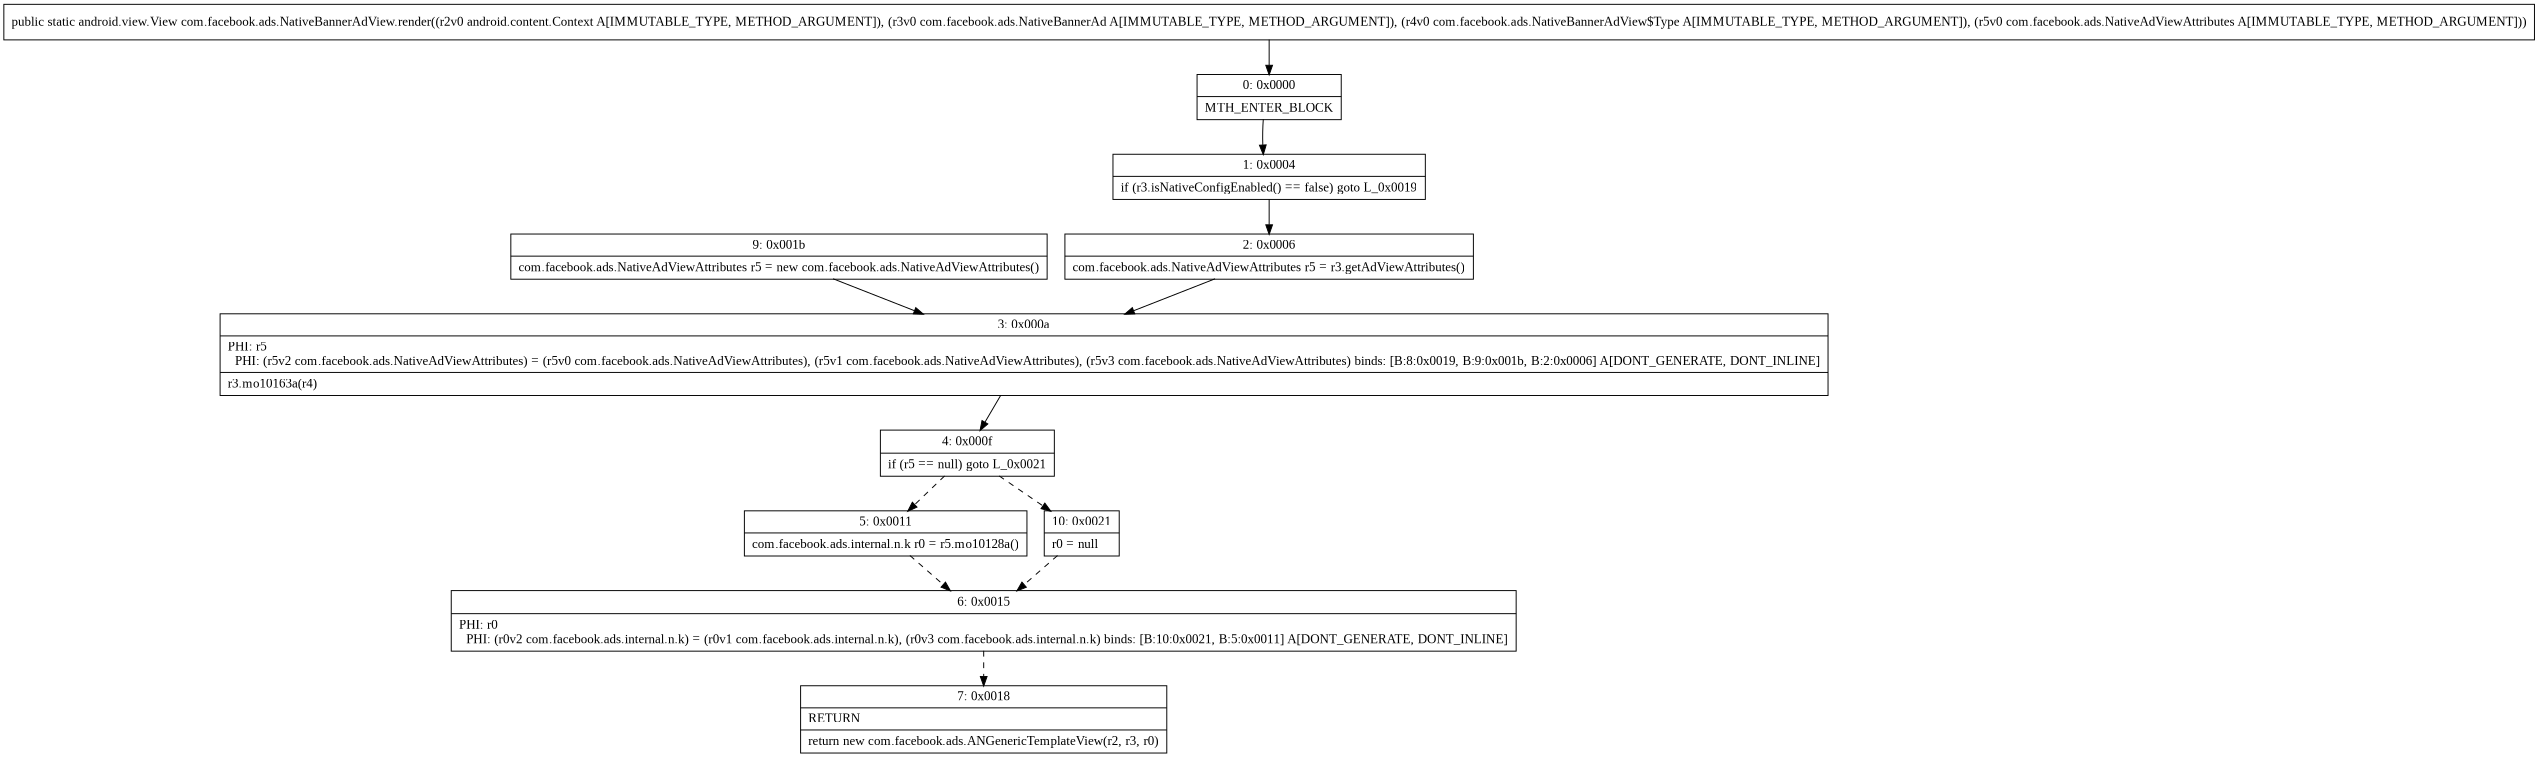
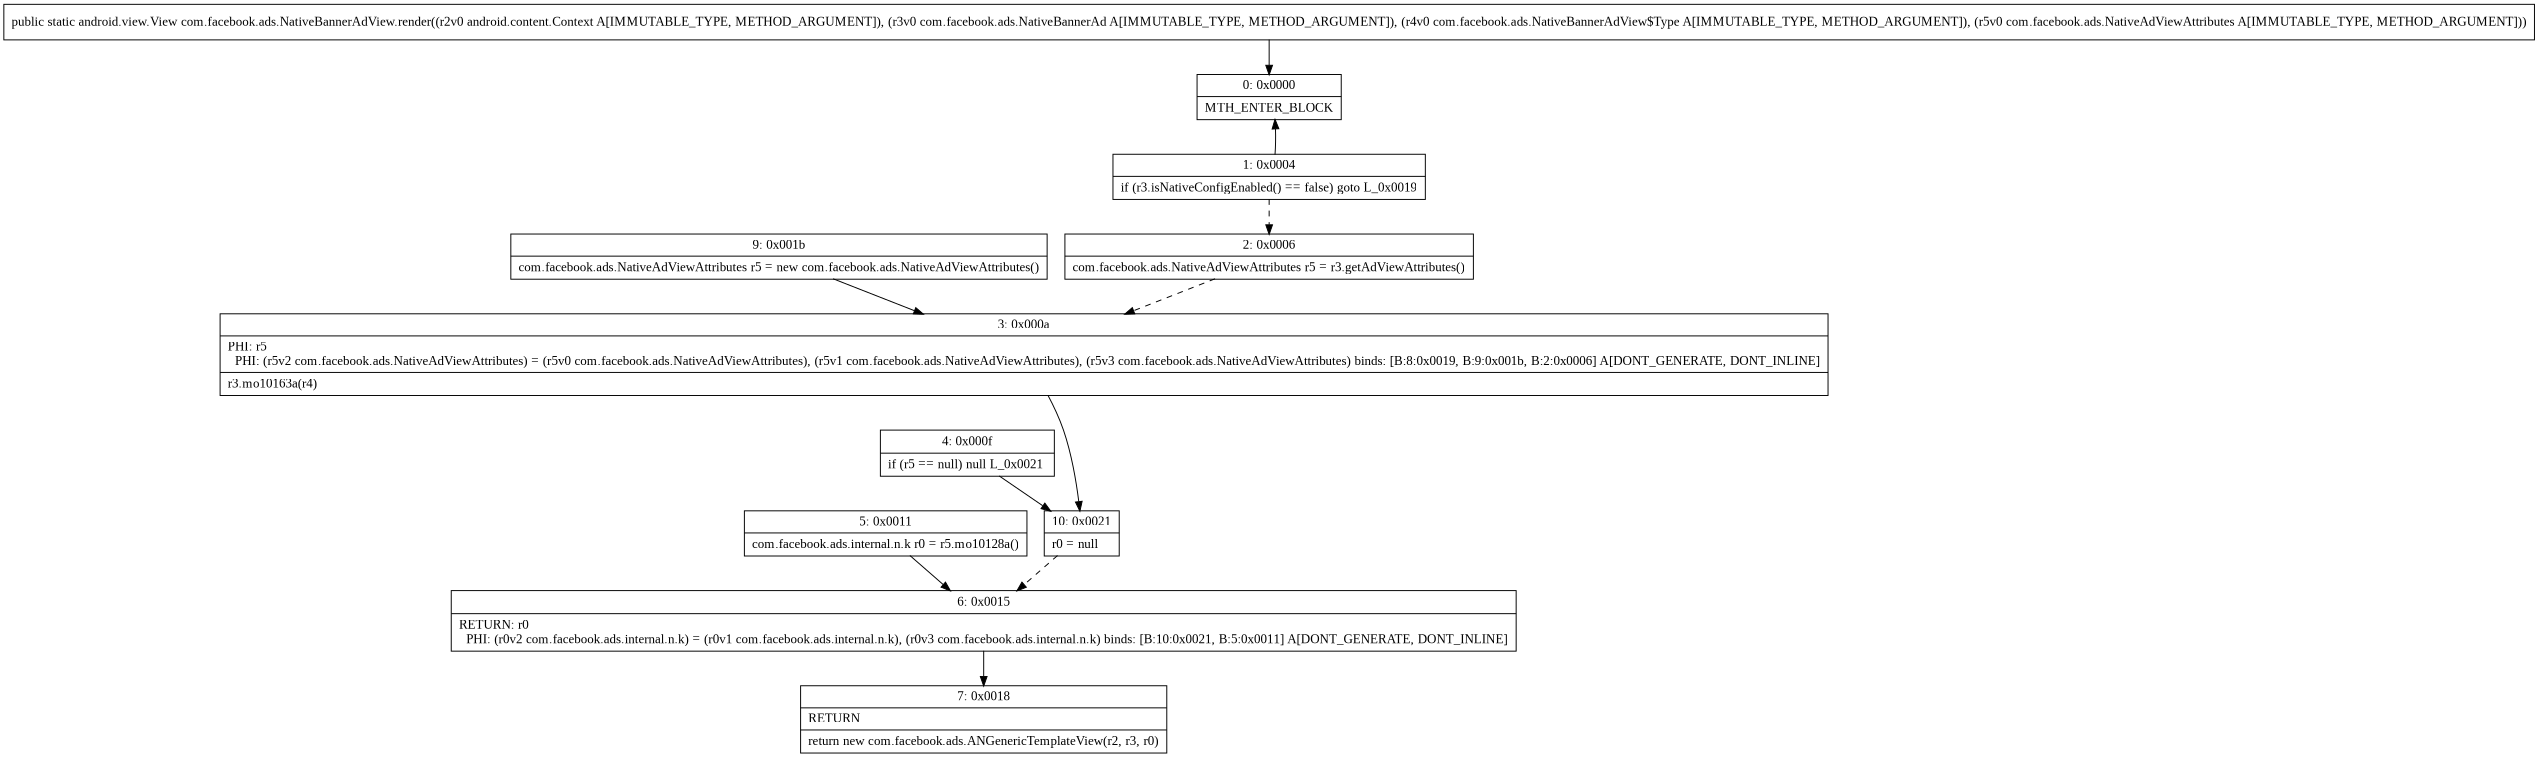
(1263, 132) -> (1276, 142)
(1269, 212) -> (1269, 212)
(1174, 295) -> (1174, 295)
(993, 409) -> (1068, 447)
(967, 464) -> (966, 464)
(930, 490) -> none
(1021, 491) -> (1021, 491)
(927, 570) -> (927, 570)
(481, 625) -> (496, 625)
(984, 664) -> (984, 664)
